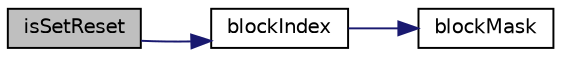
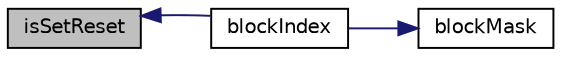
(166, 41) -> (186, 15)
